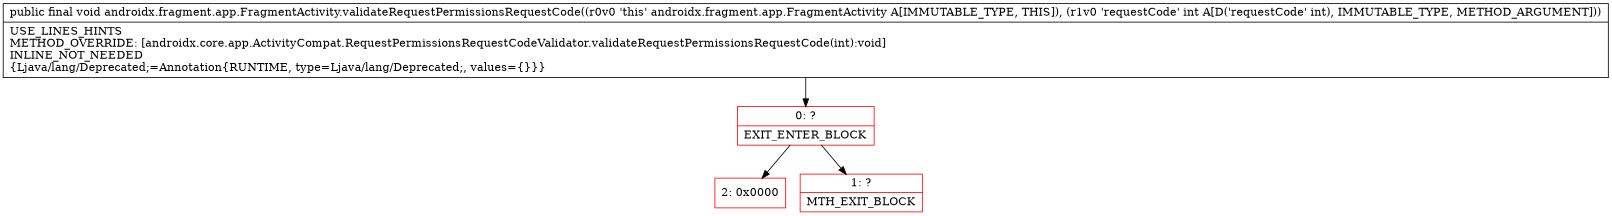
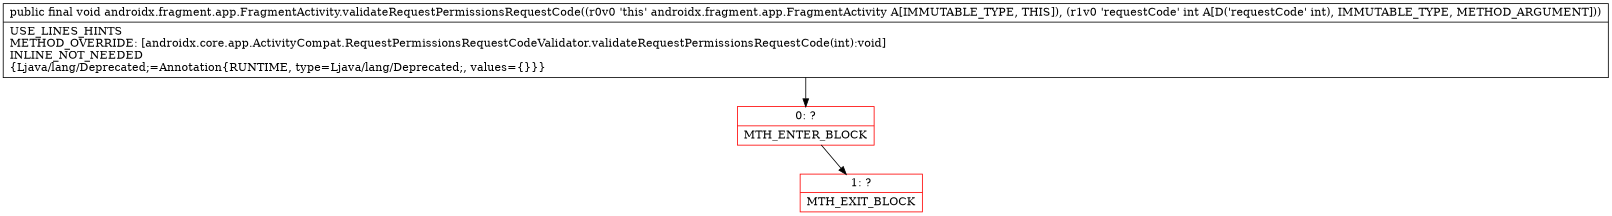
(805, 135) -> (806, 135)
(750, 193) -> none
